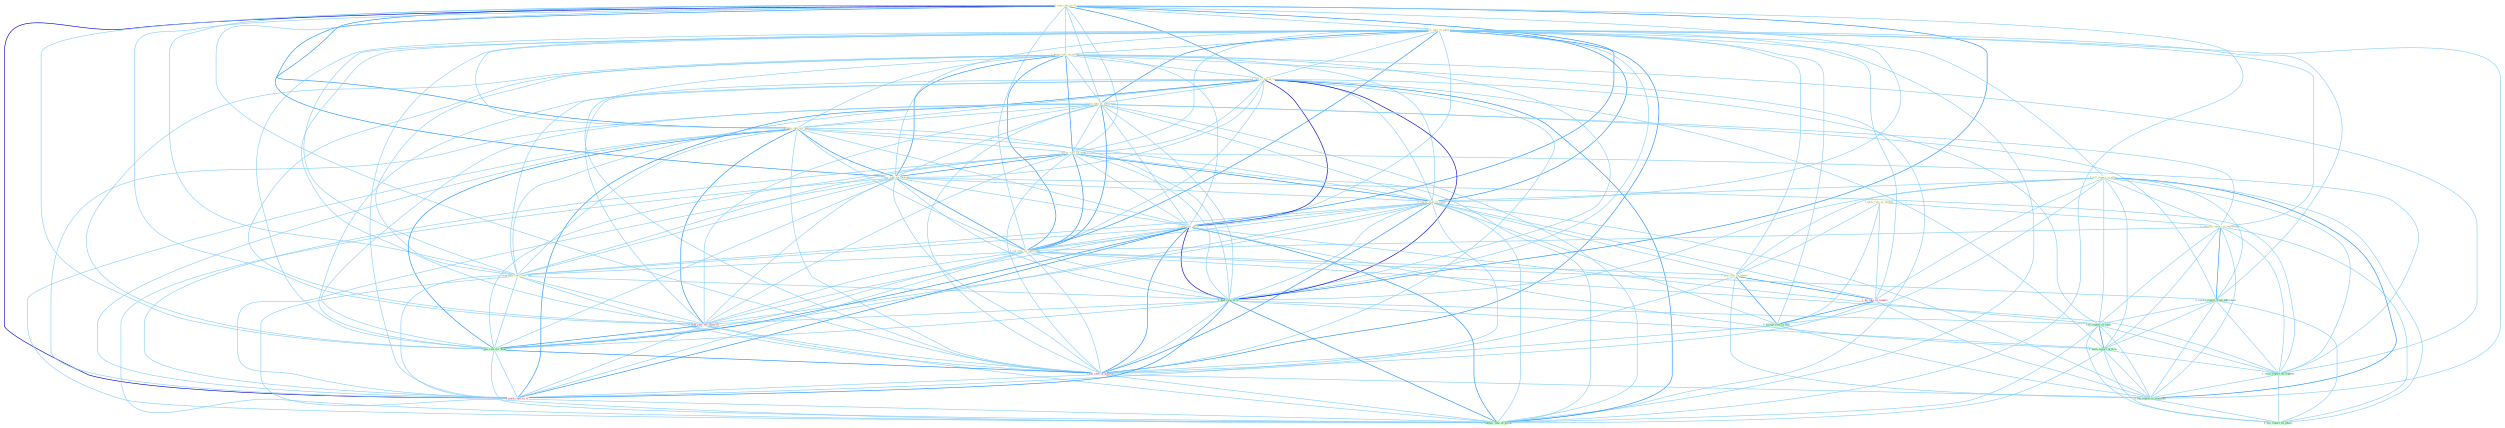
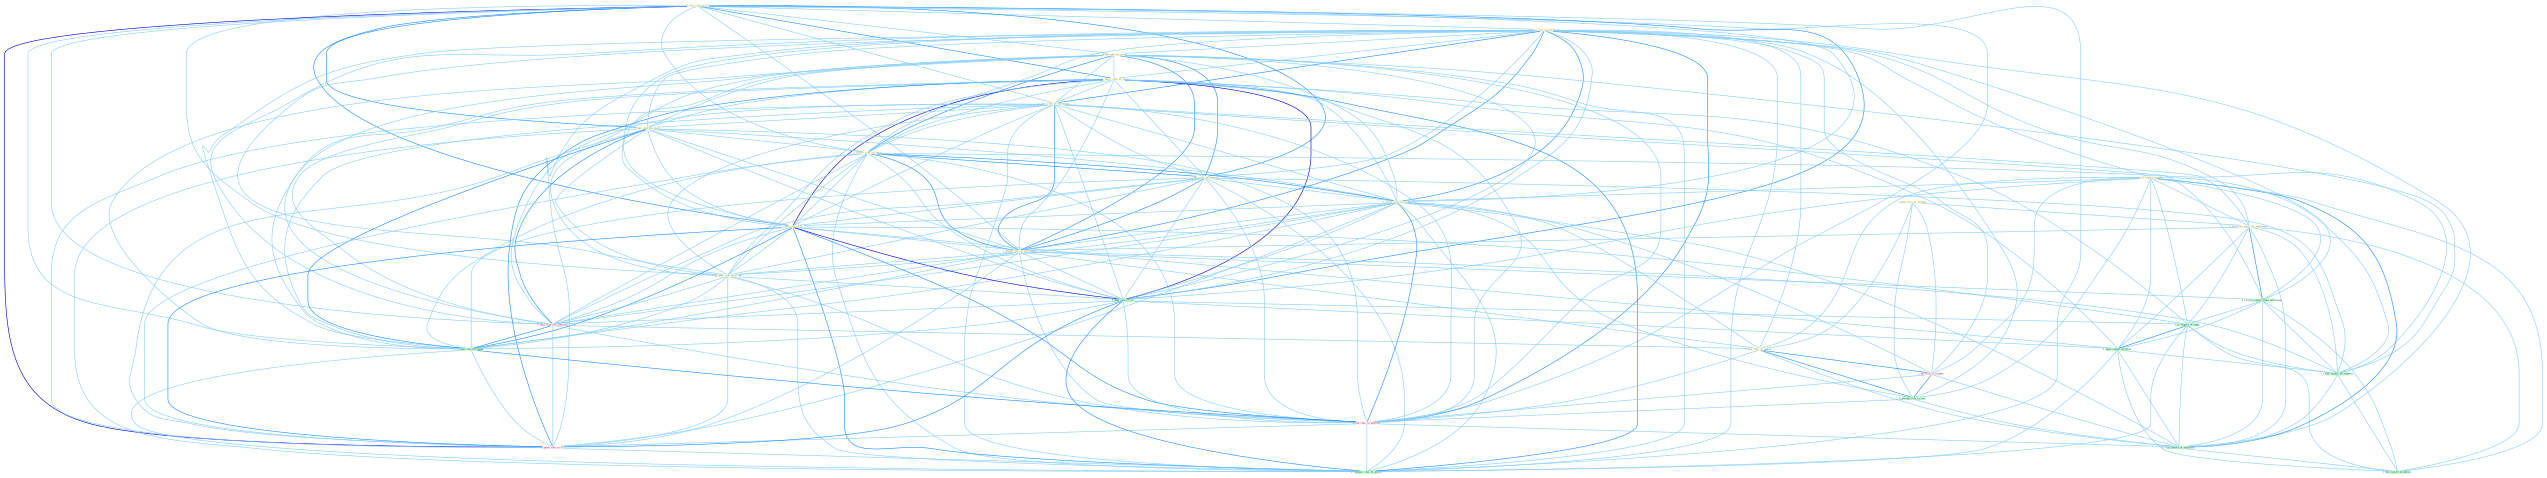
(839, 156) -> none
(1026, 251) -> (1019, 251)
(407, 276) -> none
(1097, 383) -> (1156, 337)
